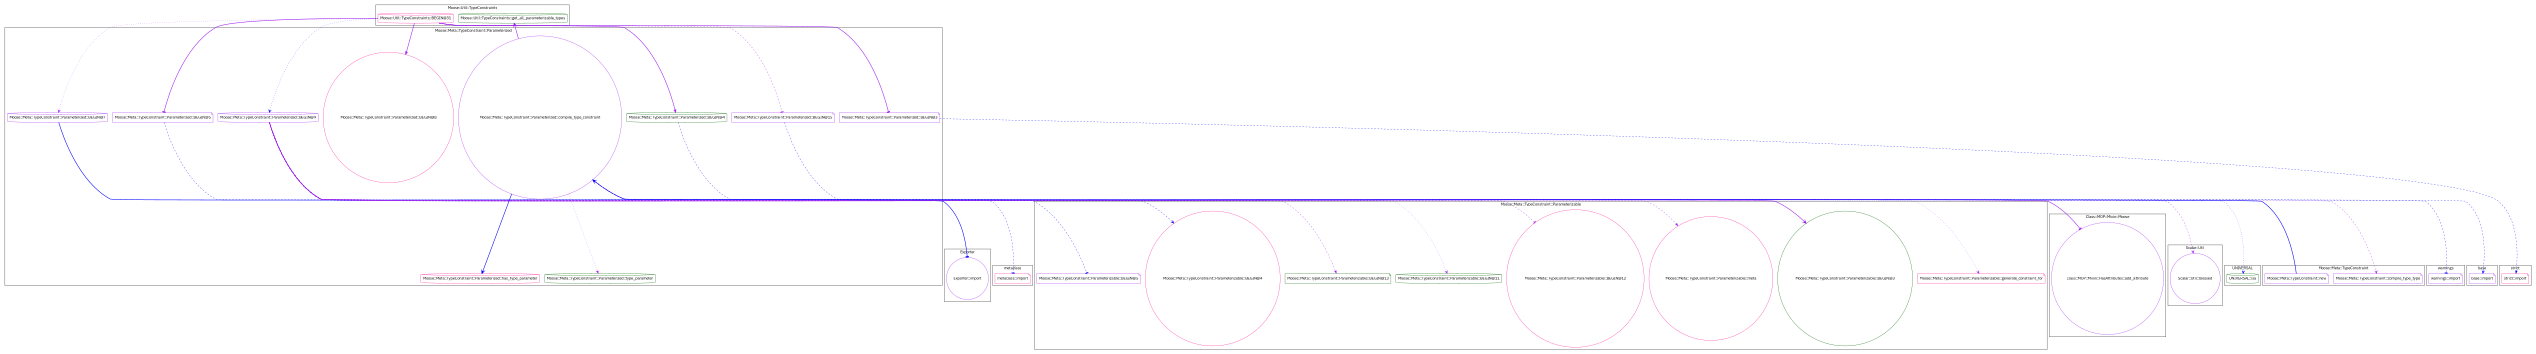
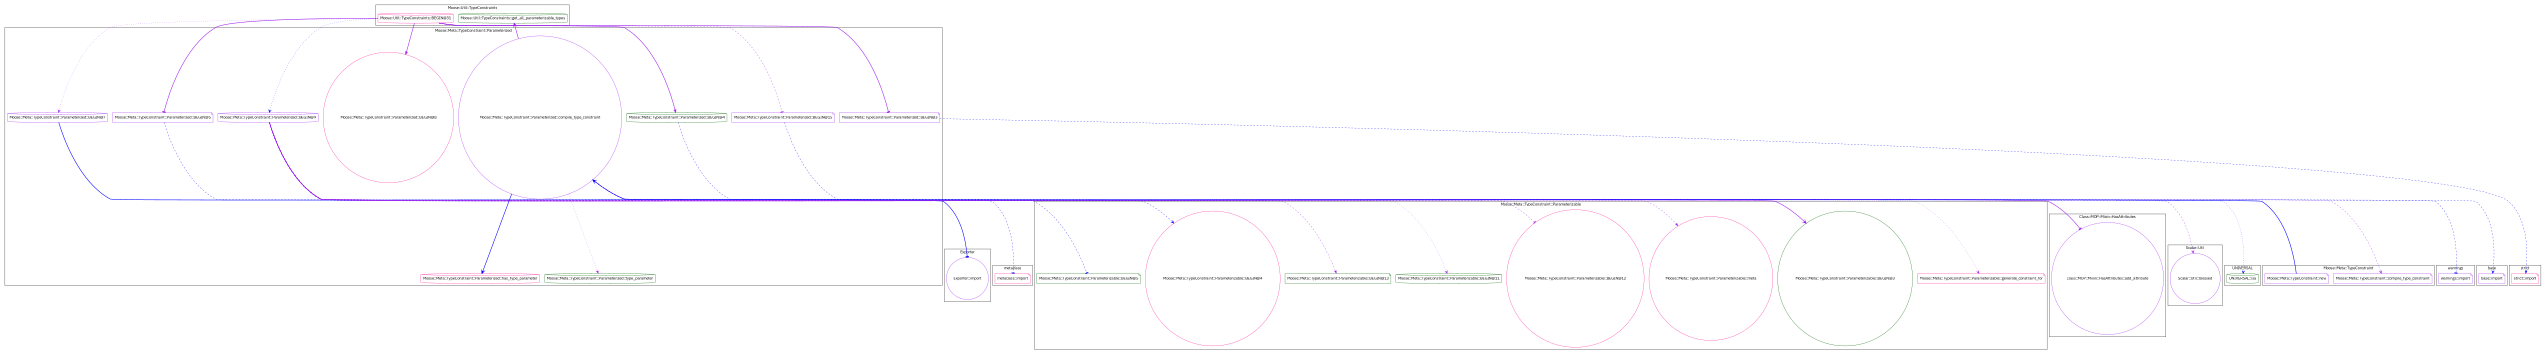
(2108, 217) -> (2108, 217)
(1089, 279) -> (1089, 279)
(2378, 279) -> (2383, 279)
